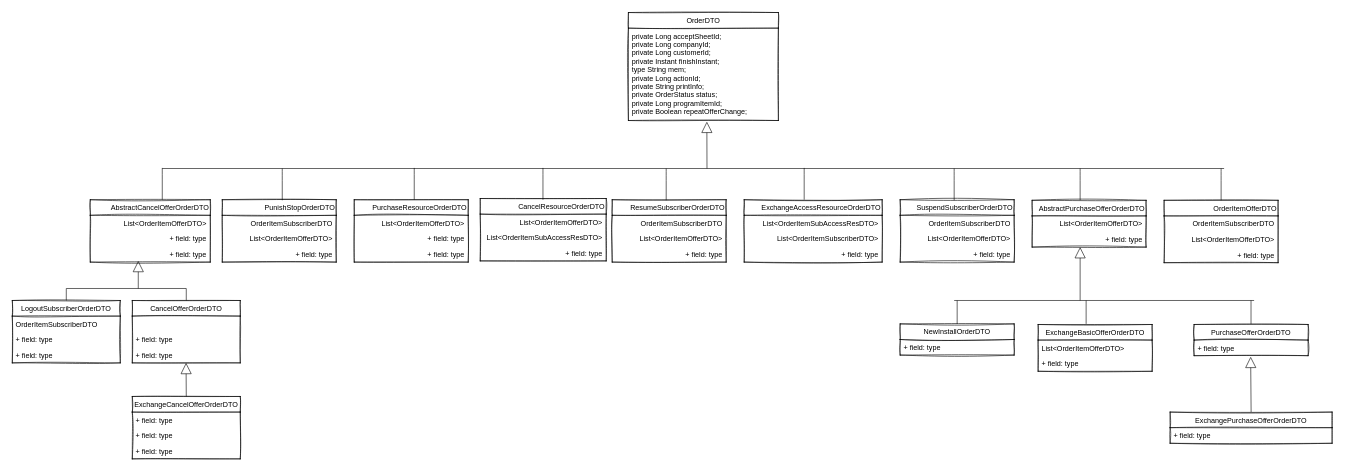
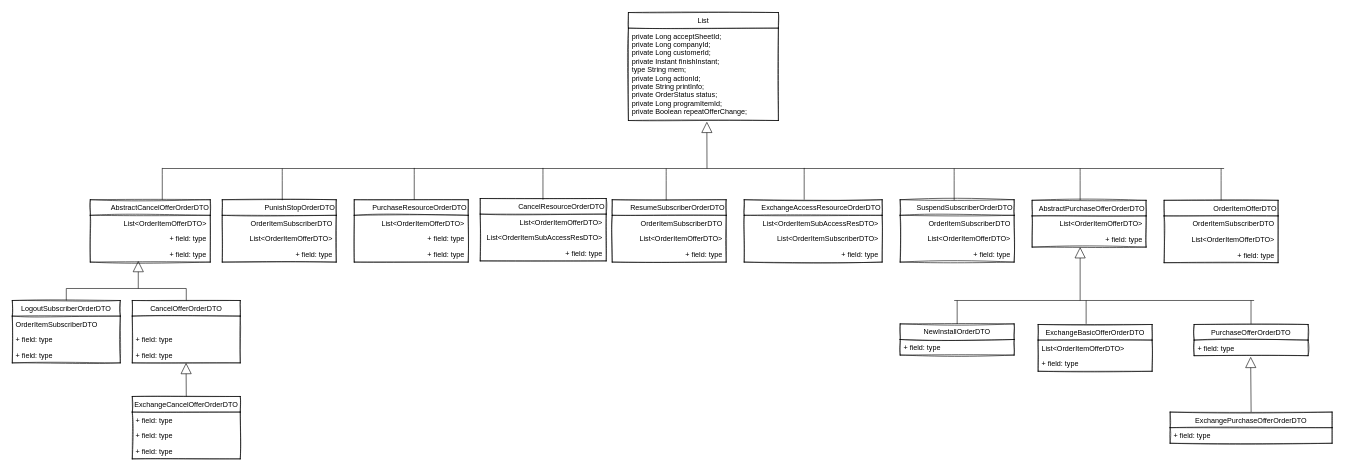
(703, 20) -> (703, 20)
